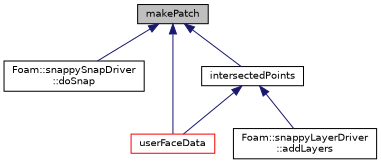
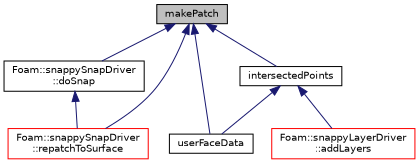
none -> (78, 144)
(173, 144) -> (211, 144)
(305, 144) -> (343, 144)
